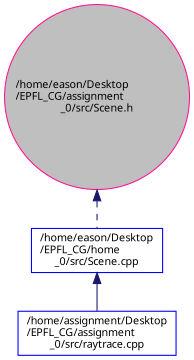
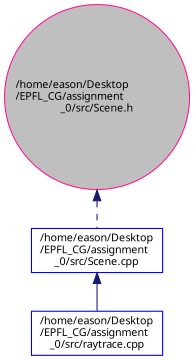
(97, 251) -> (97, 251)
(97, 333) -> (97, 333)
